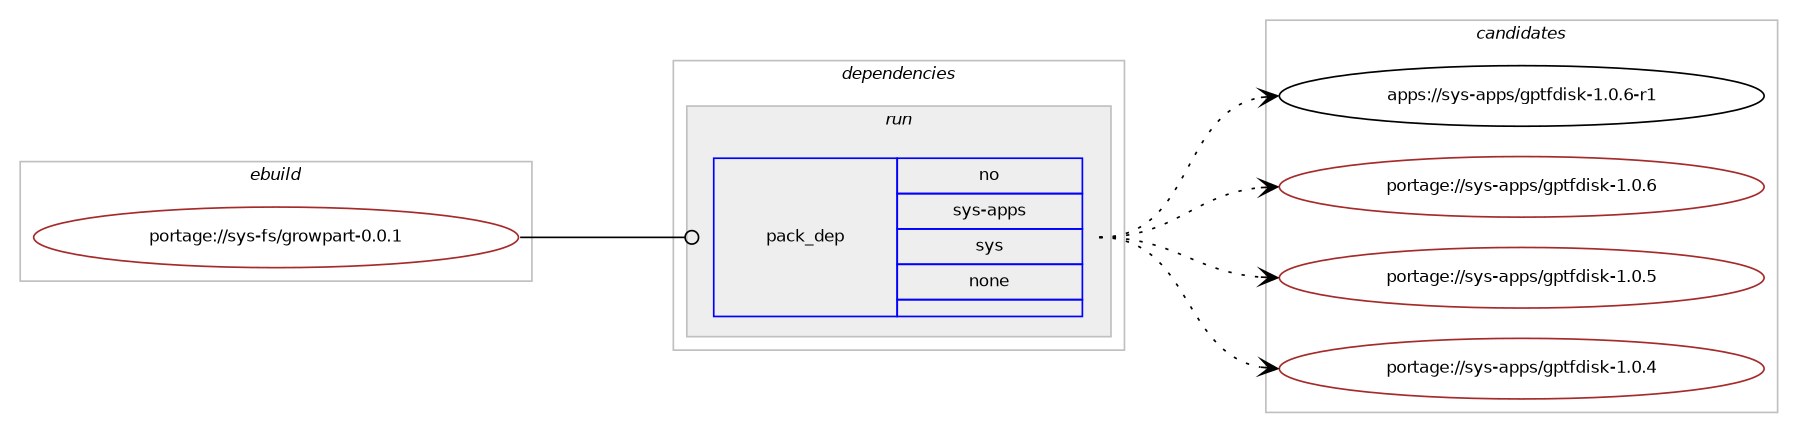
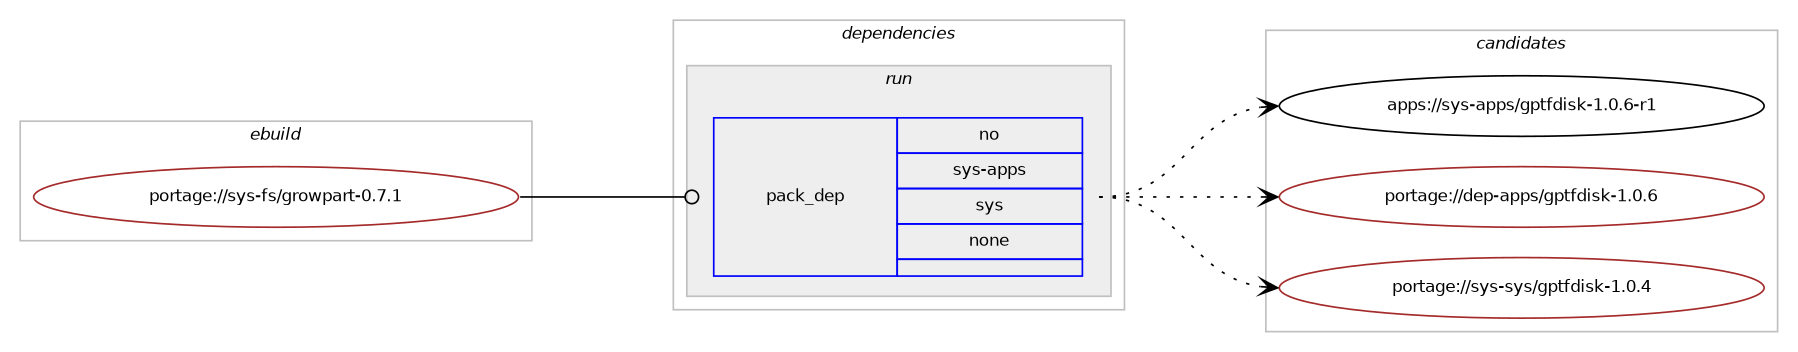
(1522, 187) -> (1522, 197)
(276, 237) -> (276, 197)
(1522, 278) -> none
(1522, 369) -> (1522, 288)
